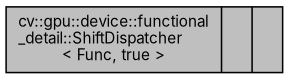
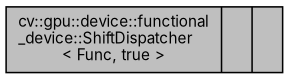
(101, 39) -> (106, 39)
